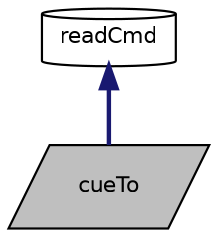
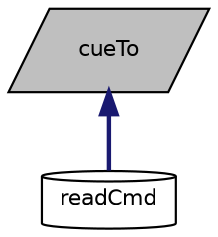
(109, 117) -> (109, 142)
